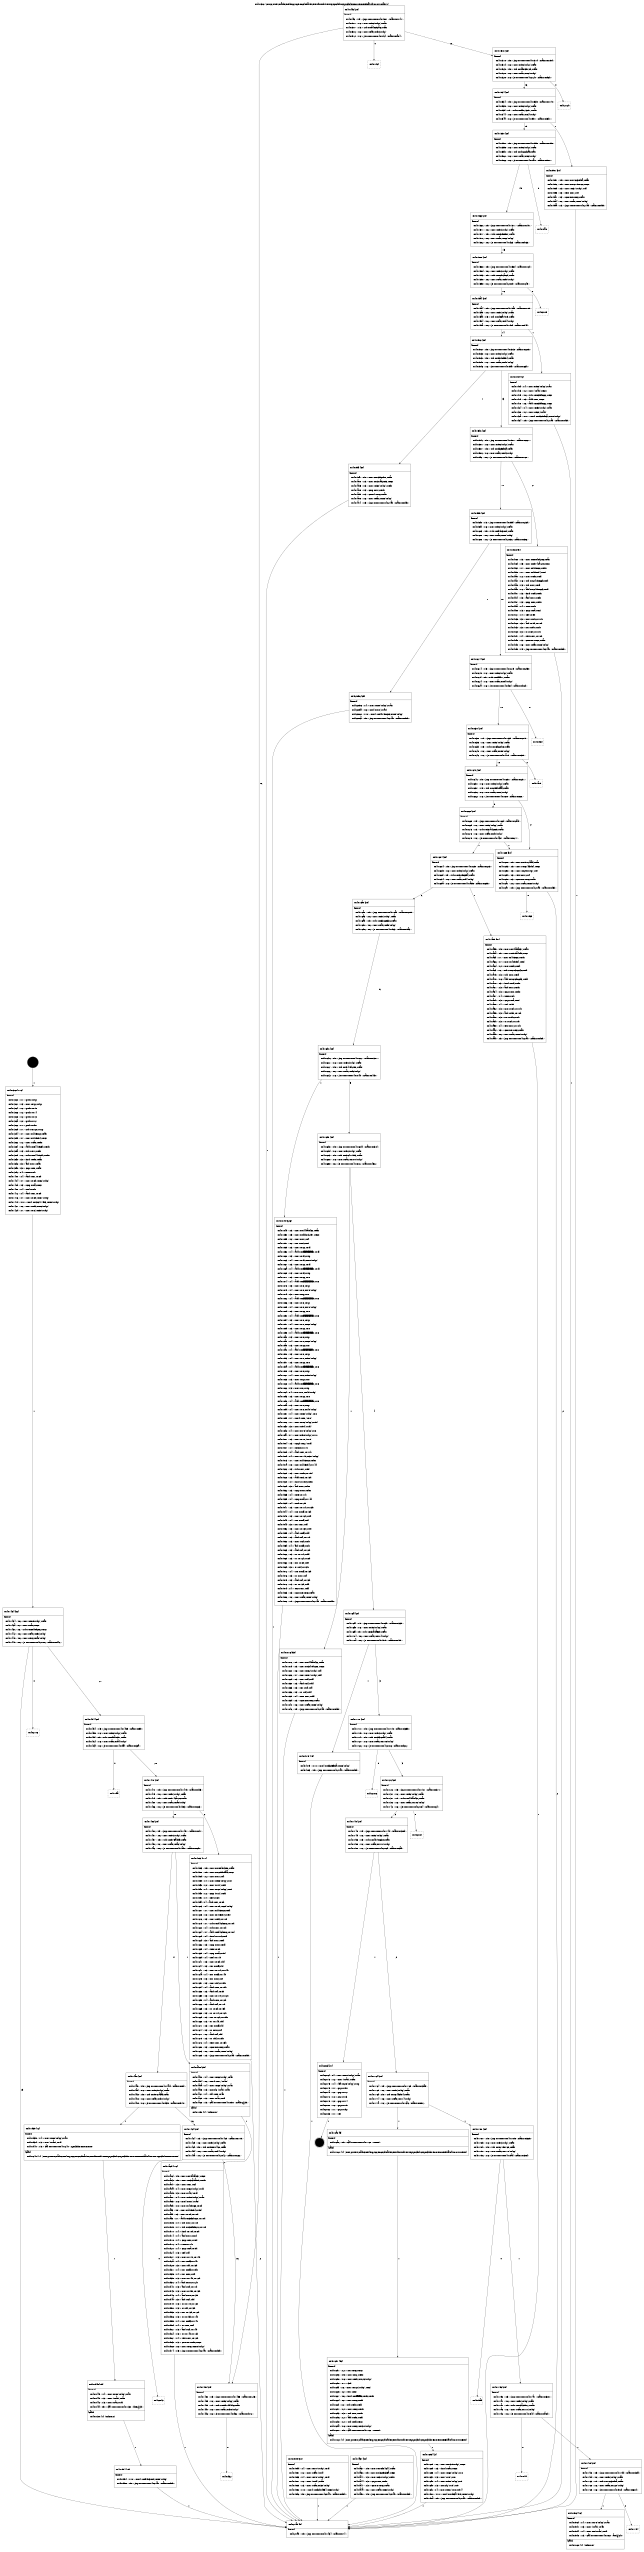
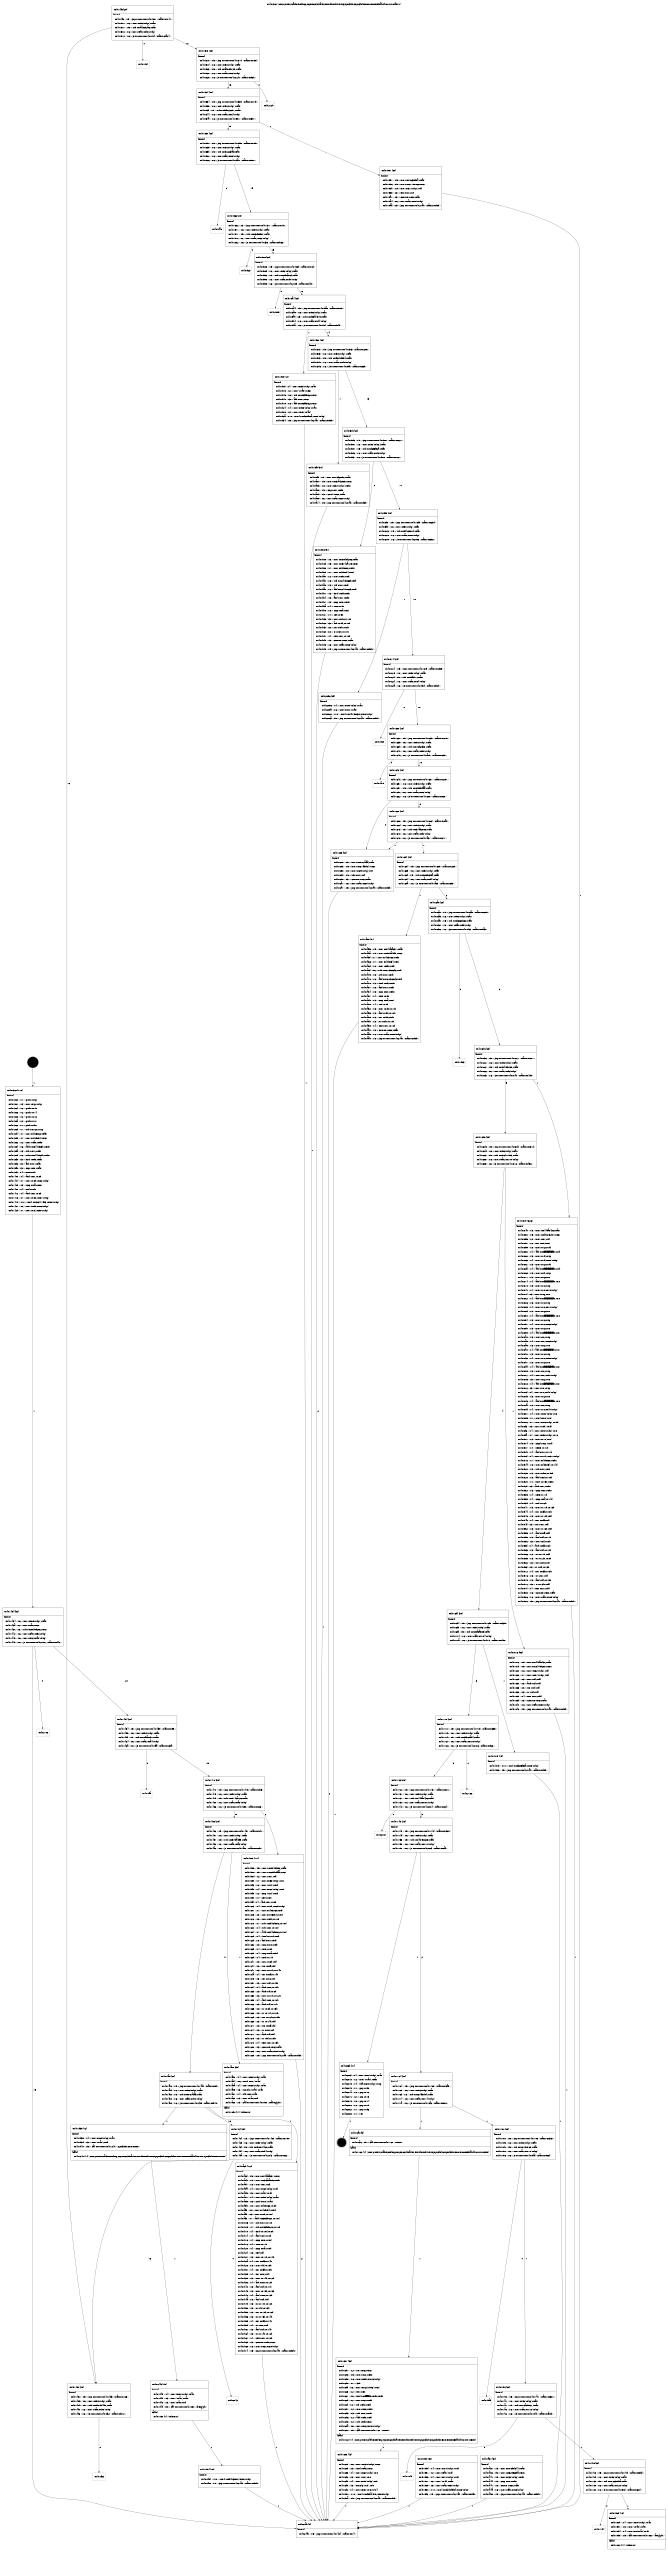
none -> (246, 271)
(527, 901) -> (459, 995)
(251, 2149) -> (267, 2119)
